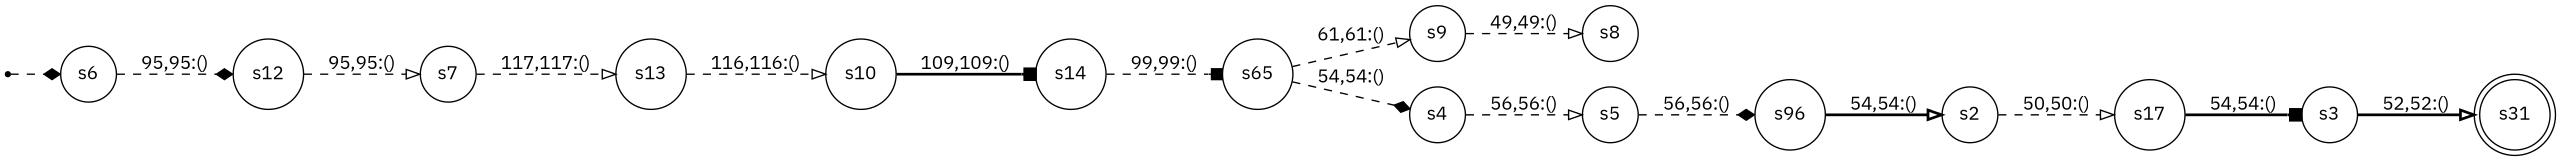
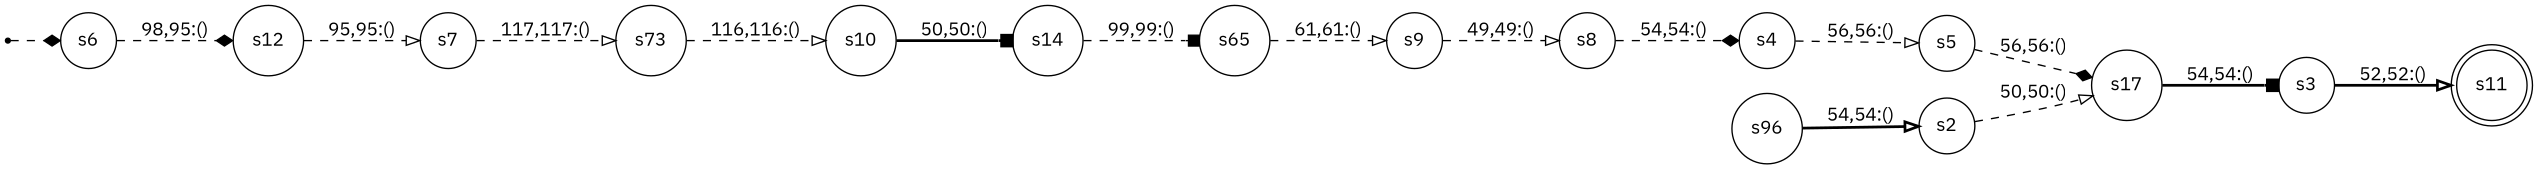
(175, 64) -> (175, 30)
(966, 64) -> (954, 30)
(651, 74) -> (651, 41)
(1343, 93) -> (1669, 41)
(1688, 115) -> (2025, 62)
(2515, 115) -> (2492, 85)
